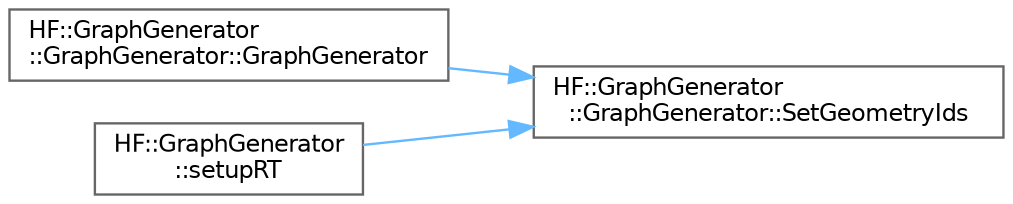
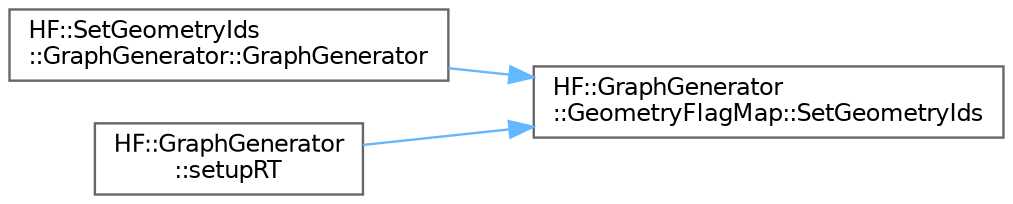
(229, 45) -> (229, 45)
(769, 102) -> (769, 102)
